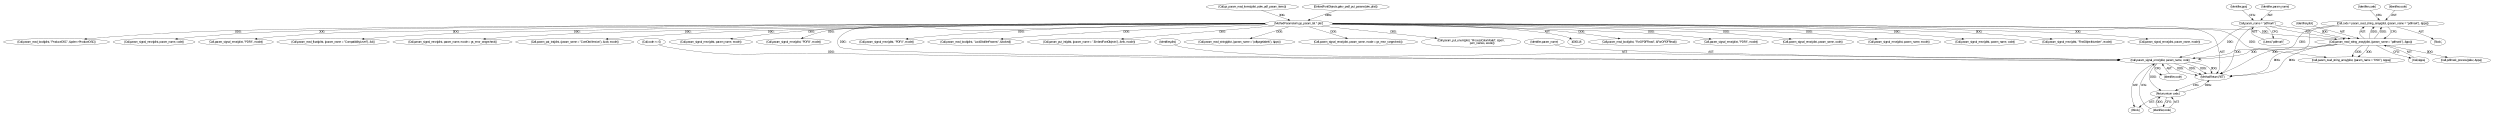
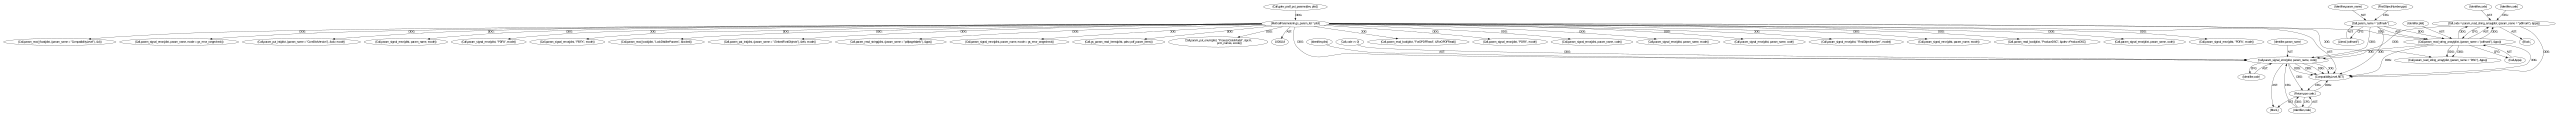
(1346, 7) -> (1295, 7)
(2239, 7) -> (2392, 7)
(1275, 15) -> (1209, 32)
(2462, 60) -> none
(2213, 77) -> (2330, 77)
(2168, 94) -> (2305, 94)
